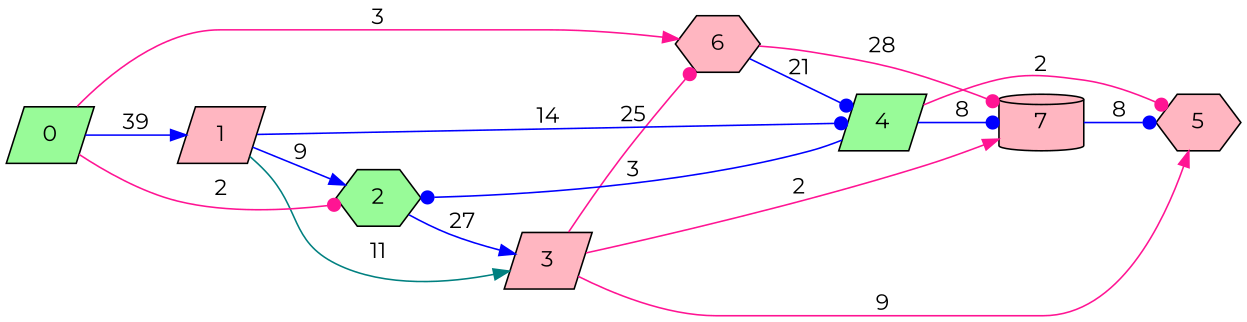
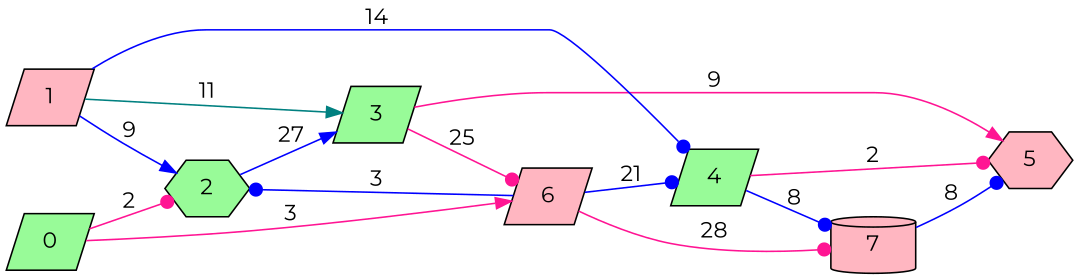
(718, 44) -> (548, 196)
(128, 135) -> none
(640, 182) -> (388, 193)
(787, 205) -> none
(548, 261) -> (377, 115)
